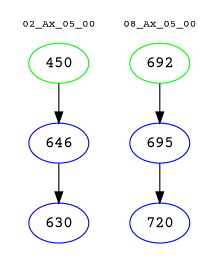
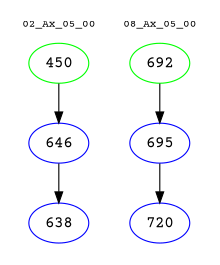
(59, 223) -> (59, 223)
